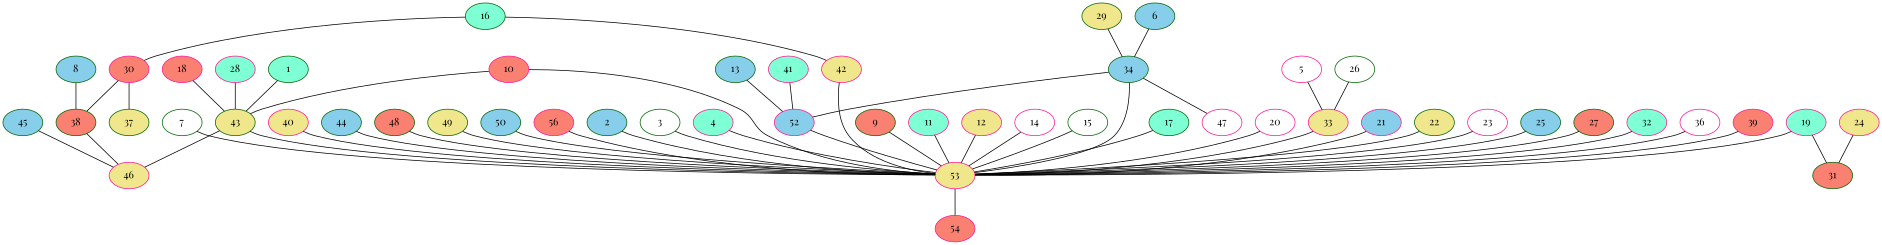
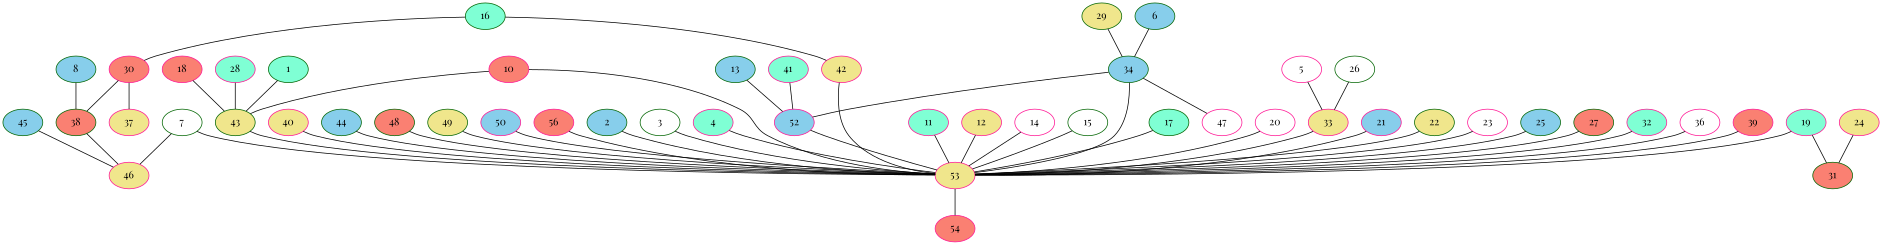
(129, 122) -> (129, 122)
(501, 122) -> (501, 122)
(875, 122) -> none
(182, 149) -> (156, 149)
